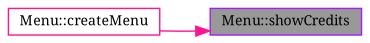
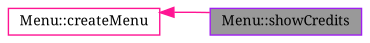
(178, 31) -> (192, 12)
